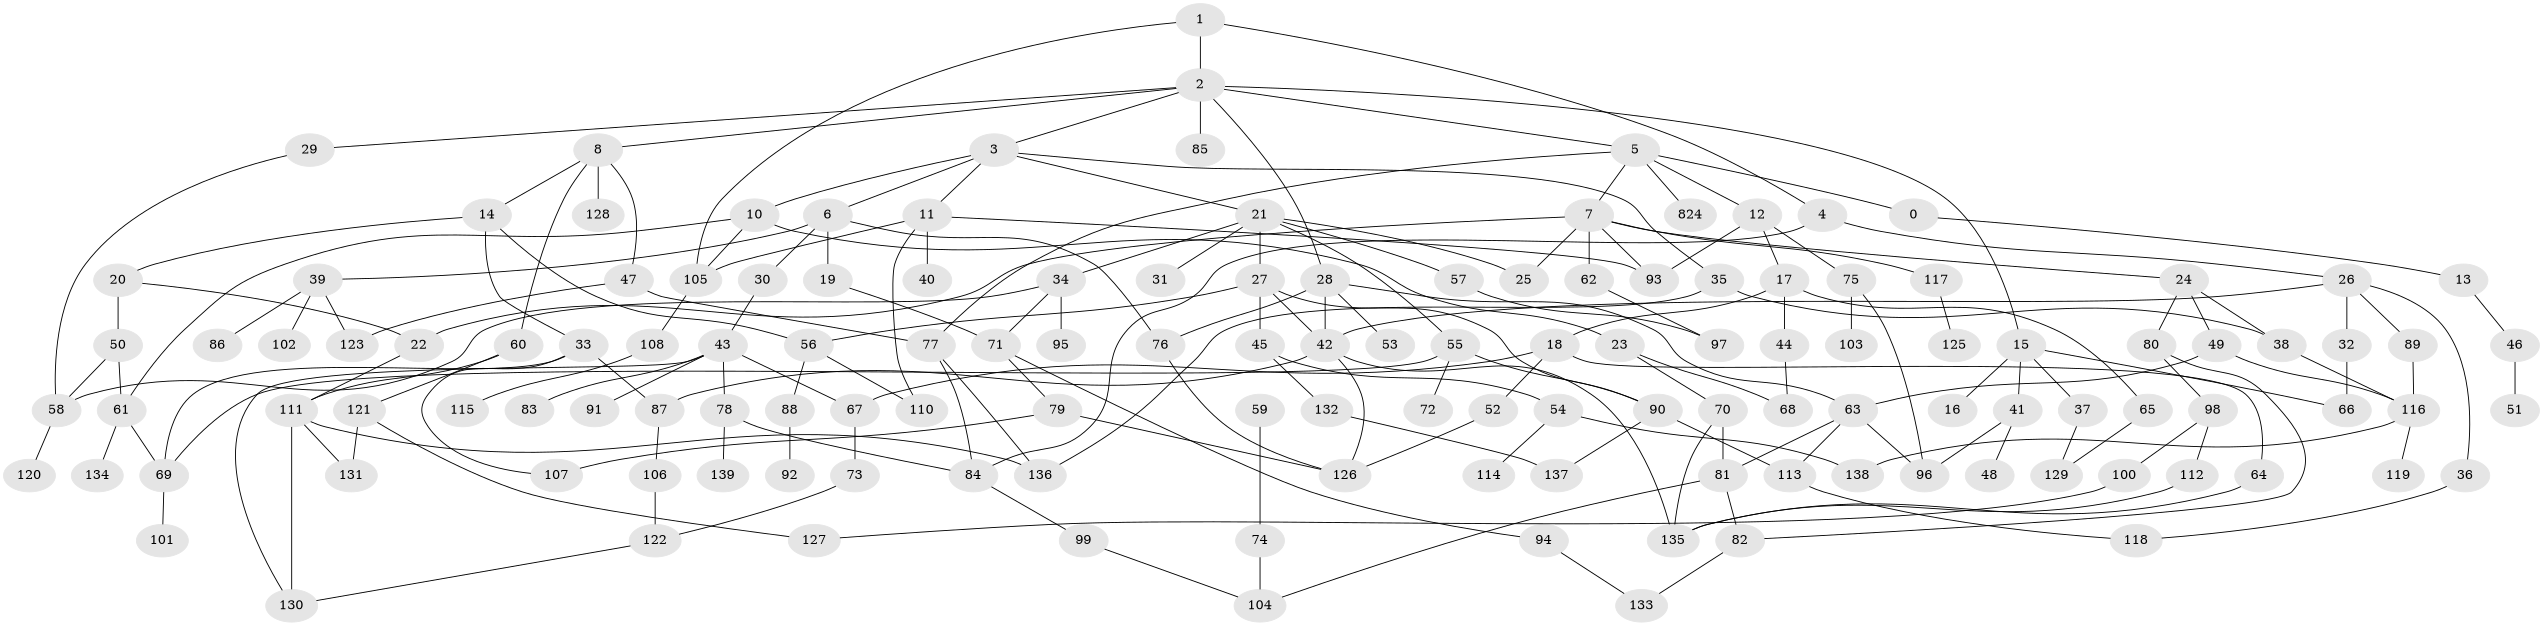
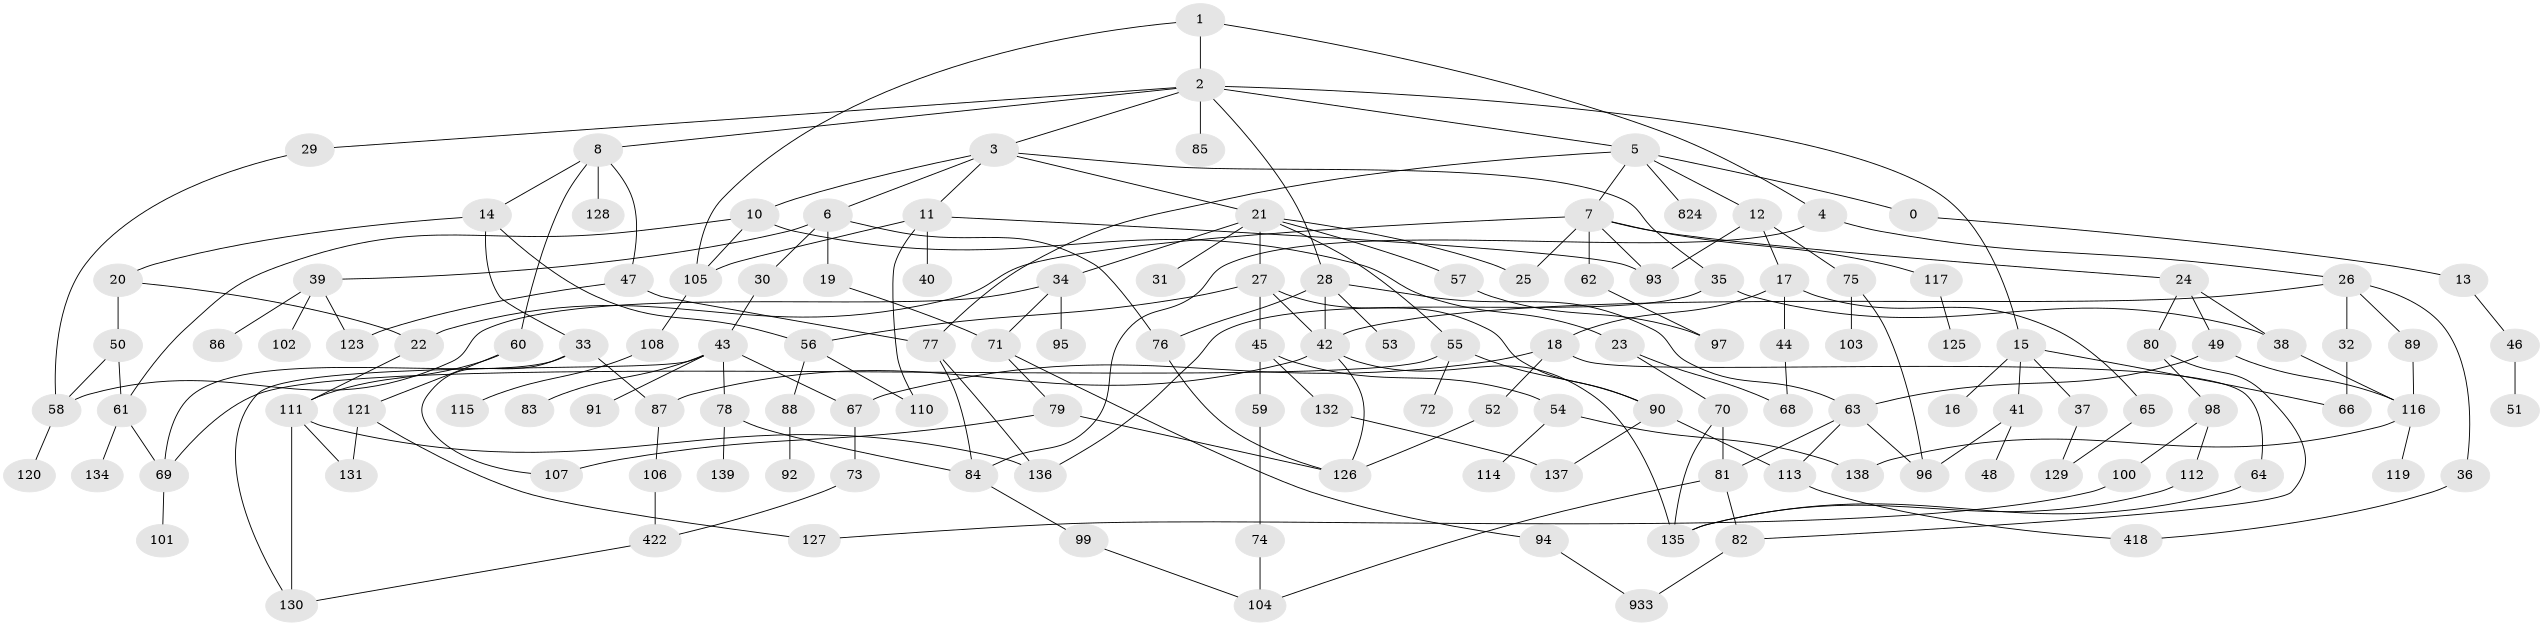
none -> (1260, 378)
(655, 541) -> (655, 541)
(2136, 541) -> (2136, 541)
(1642, 606) -> (1642, 606)
